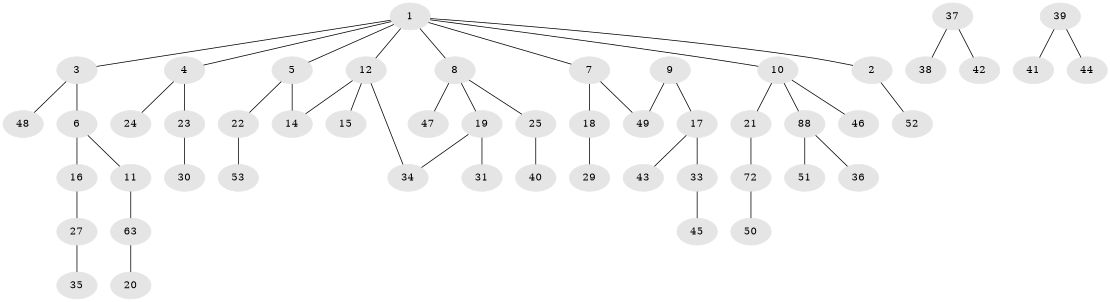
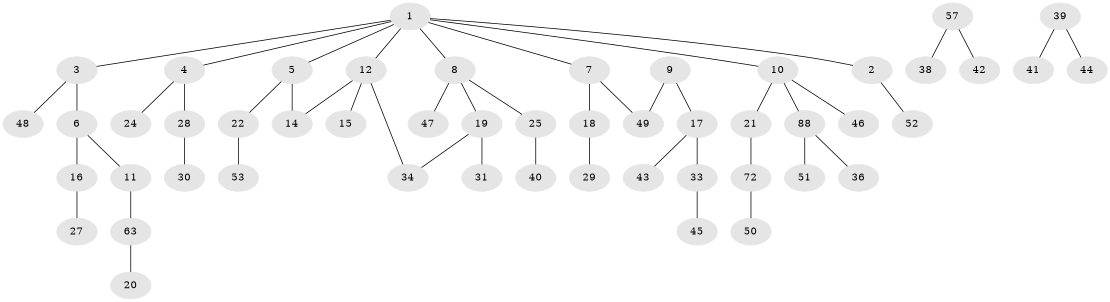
(953, 16) -> (953, 16)
(185, 124) -> (185, 124)
(77, 285) -> none
